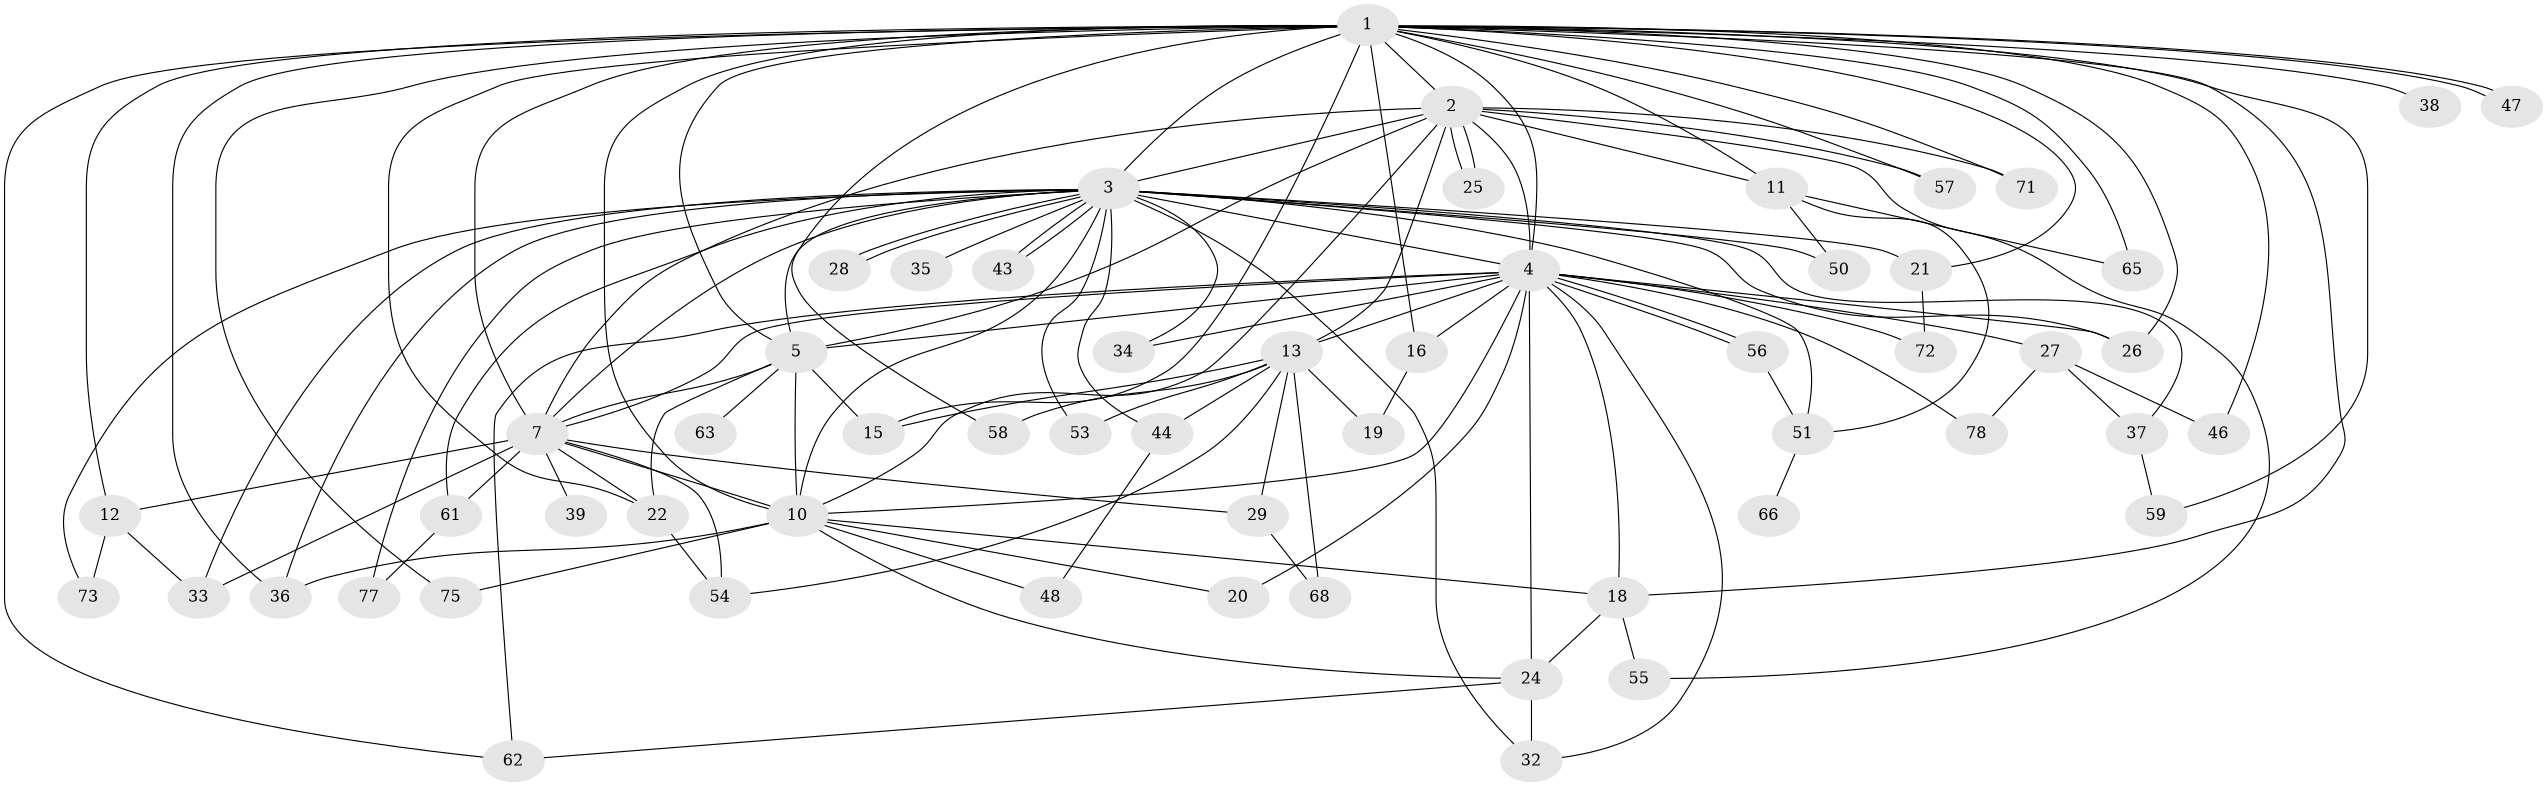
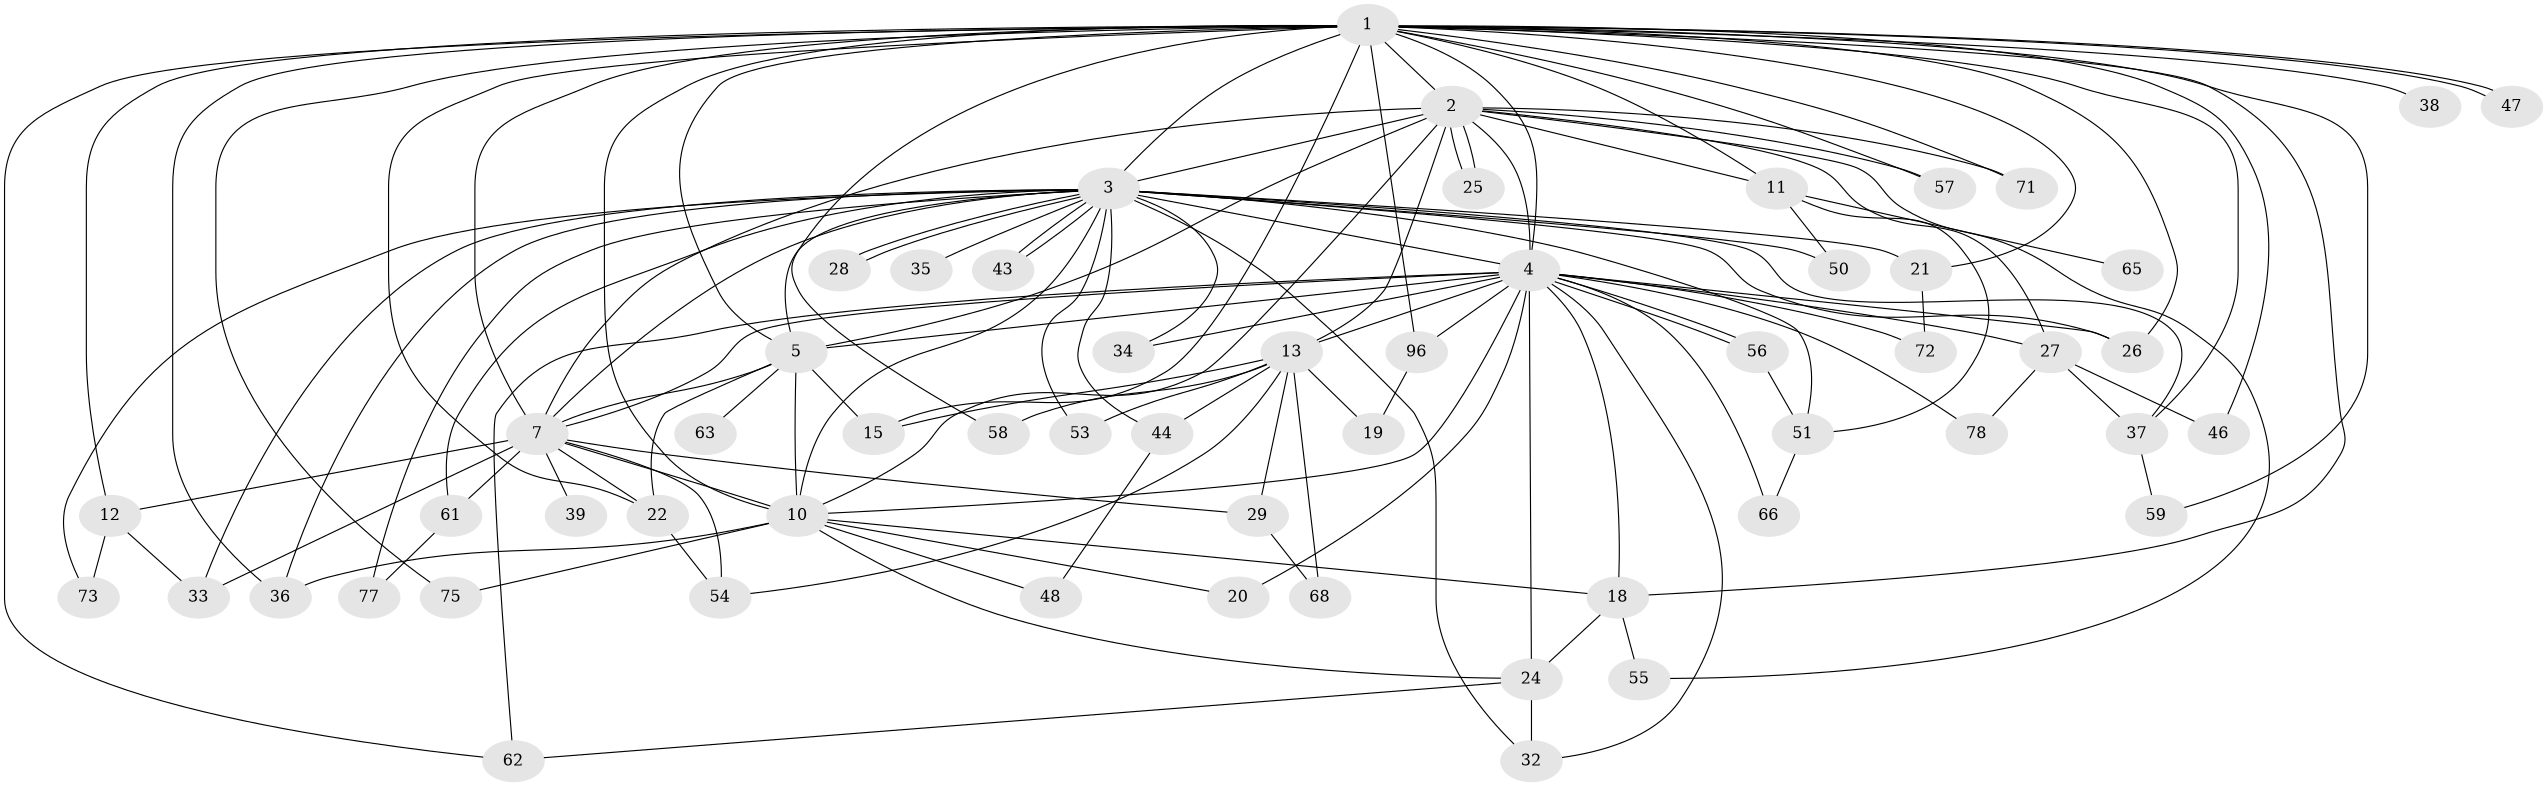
(1804, 55) -> (1999, 69)
none -> (1811, 166)
(1417, 352) -> (1417, 352)
none -> (1691, 357)
